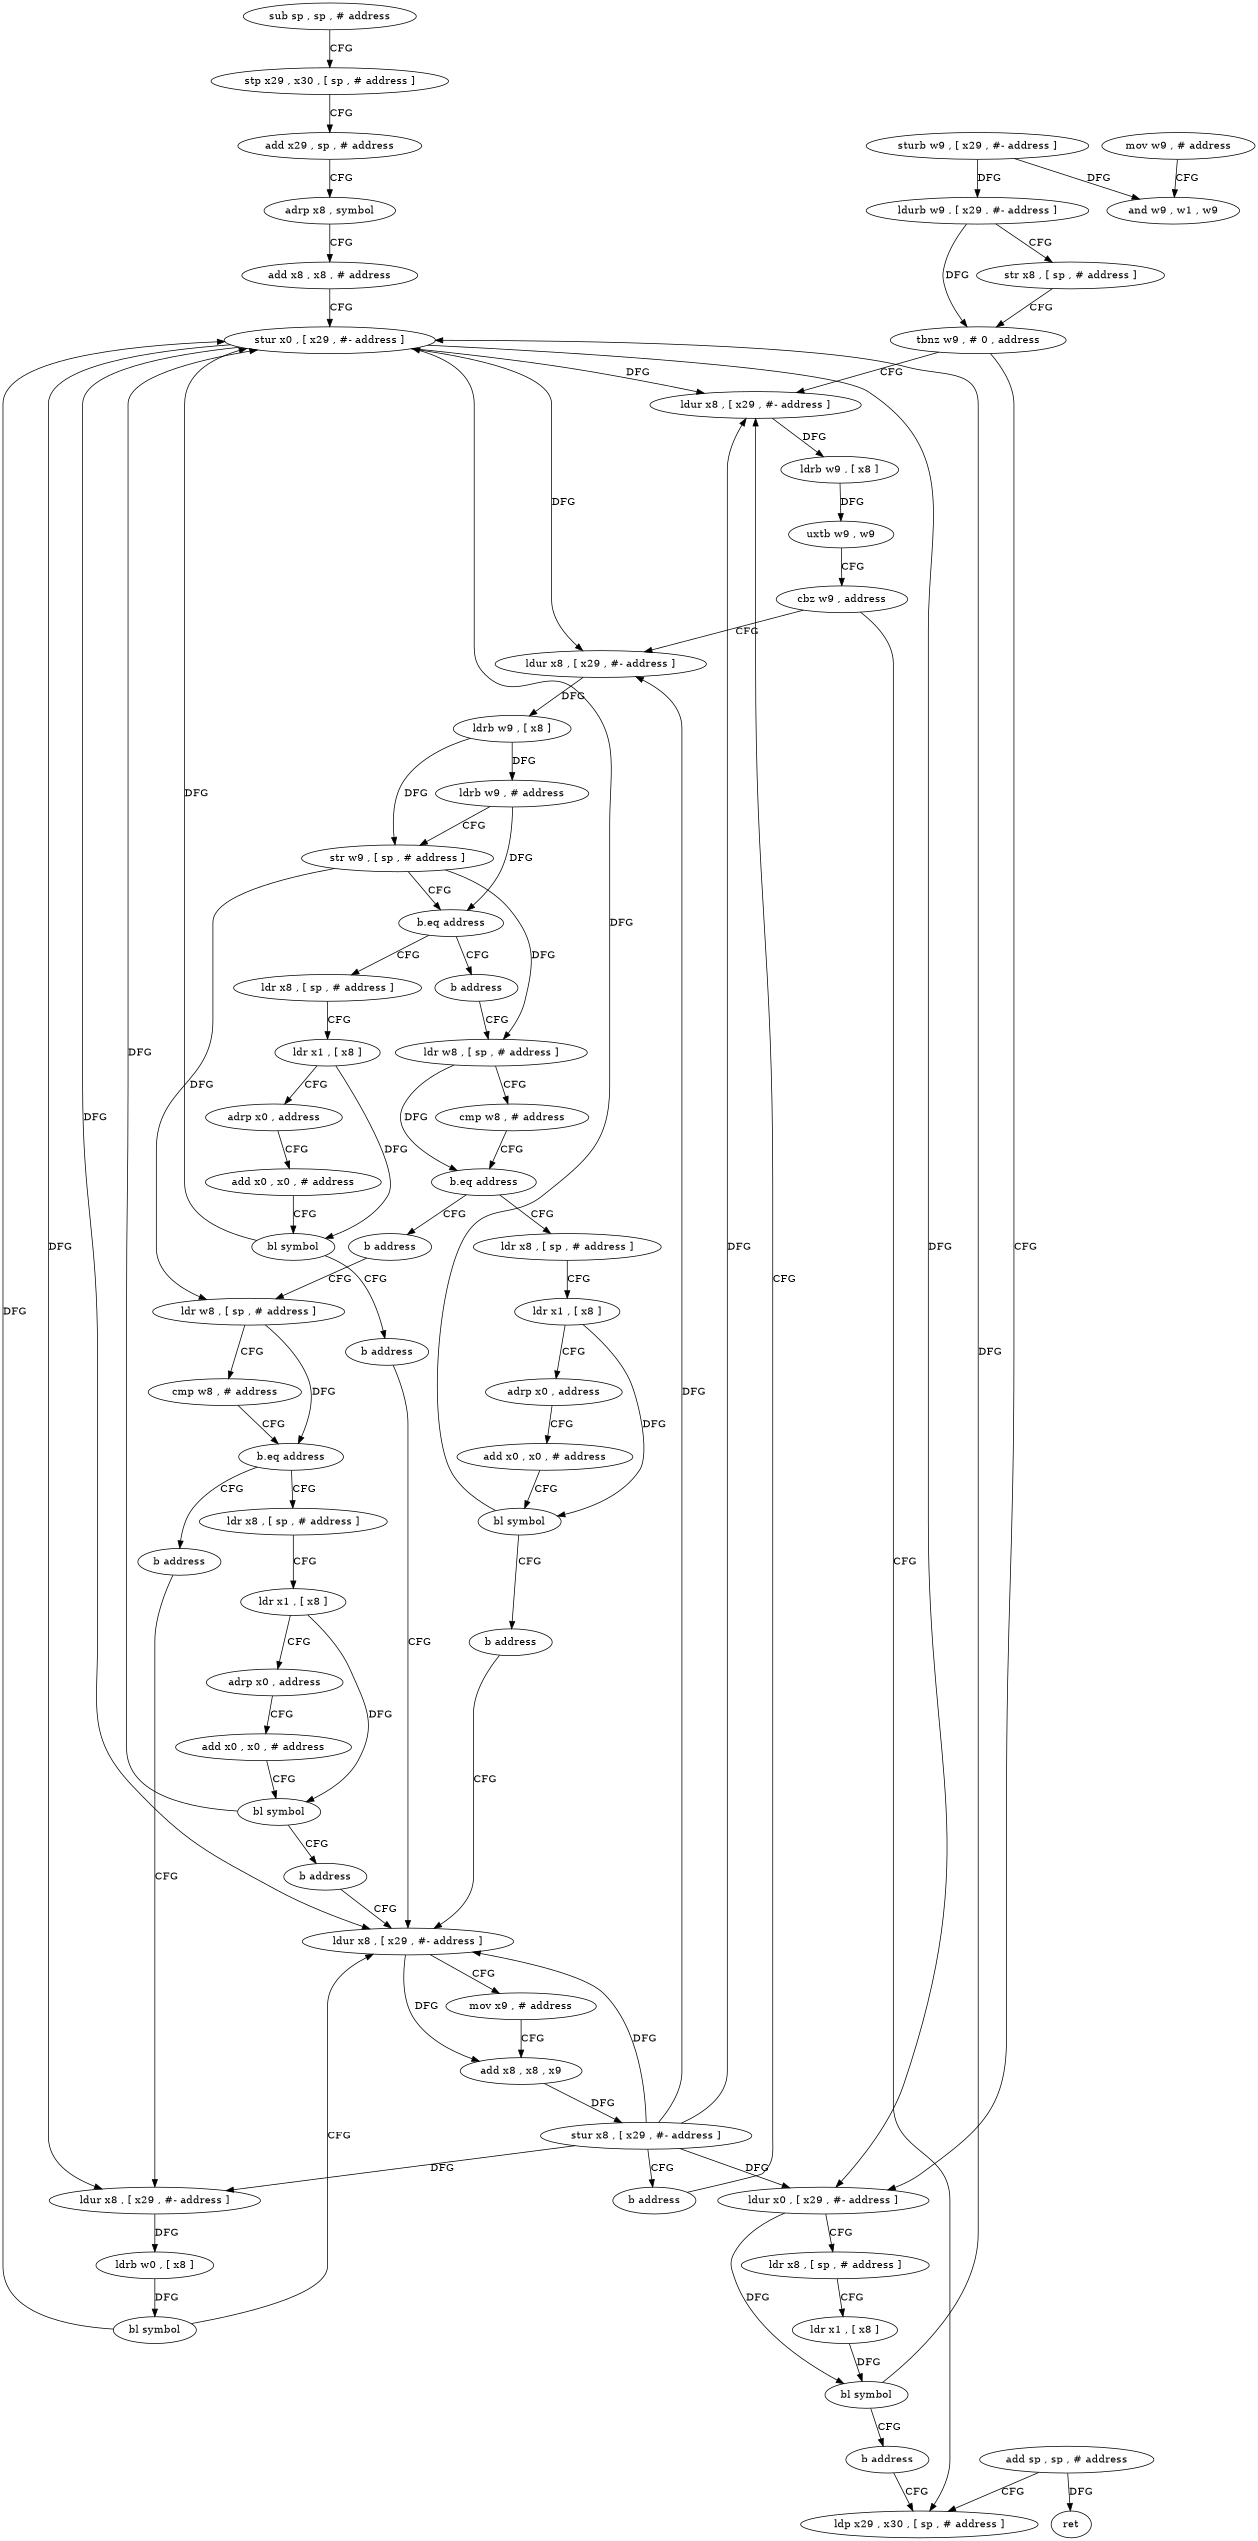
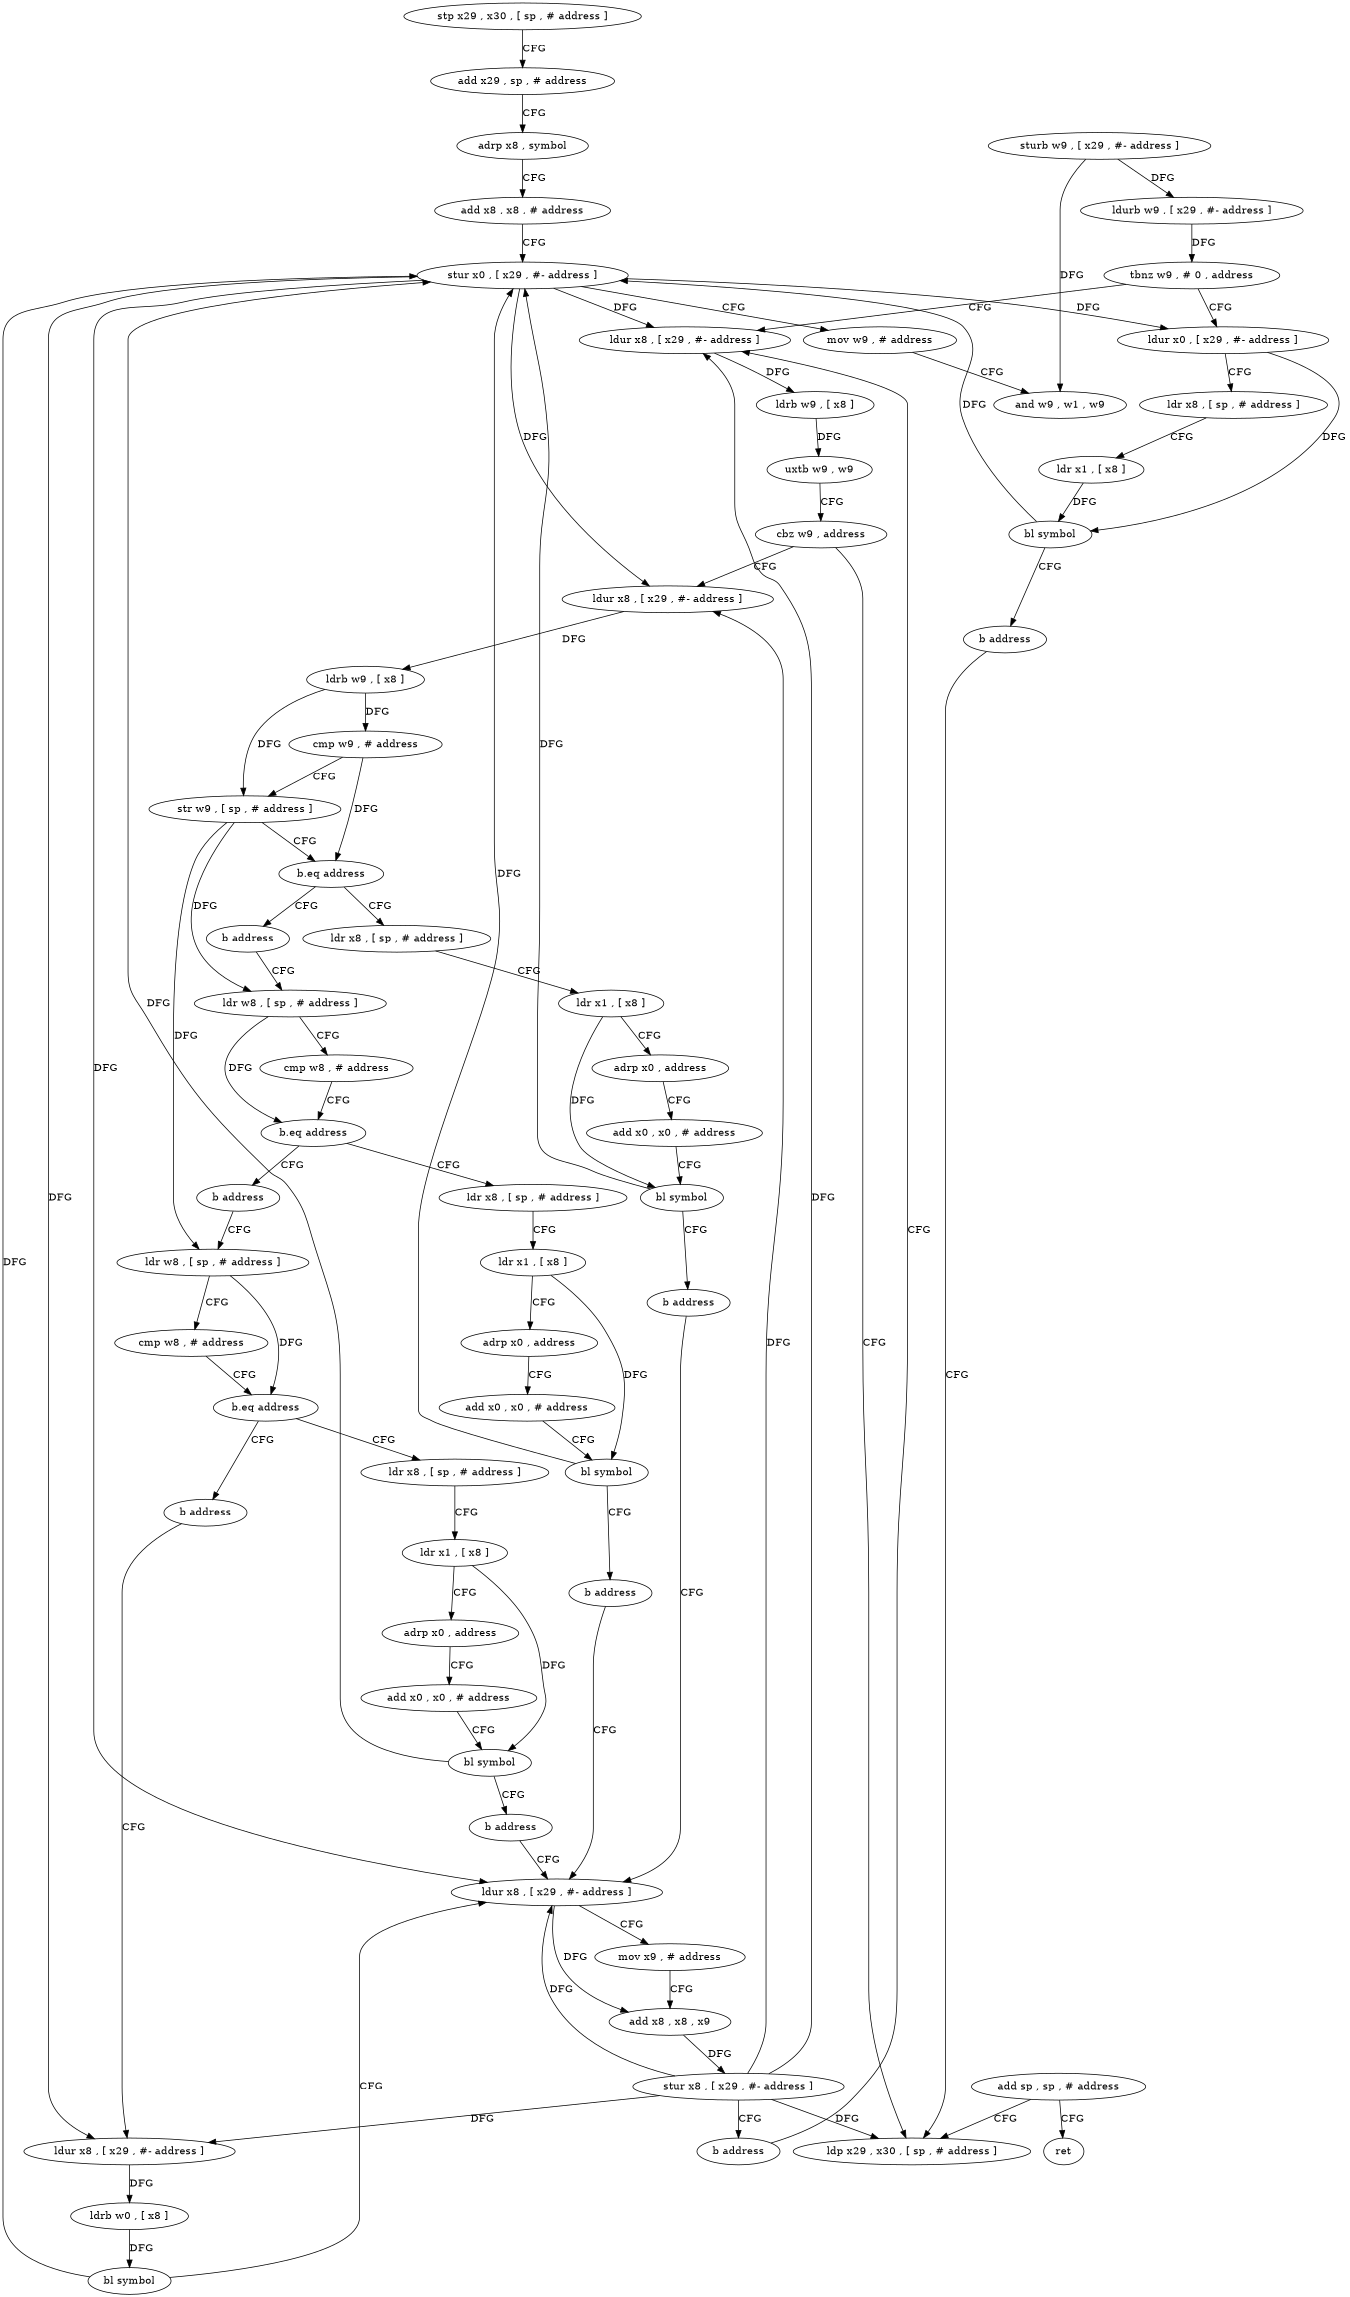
(330, 16) -> none
(1071, 275) -> none
none -> (701, 308)
(512, 794) -> (366, 744)
(731, 2167) -> (819, 2117)
(1081, 2492) -> (1073, 2119)
